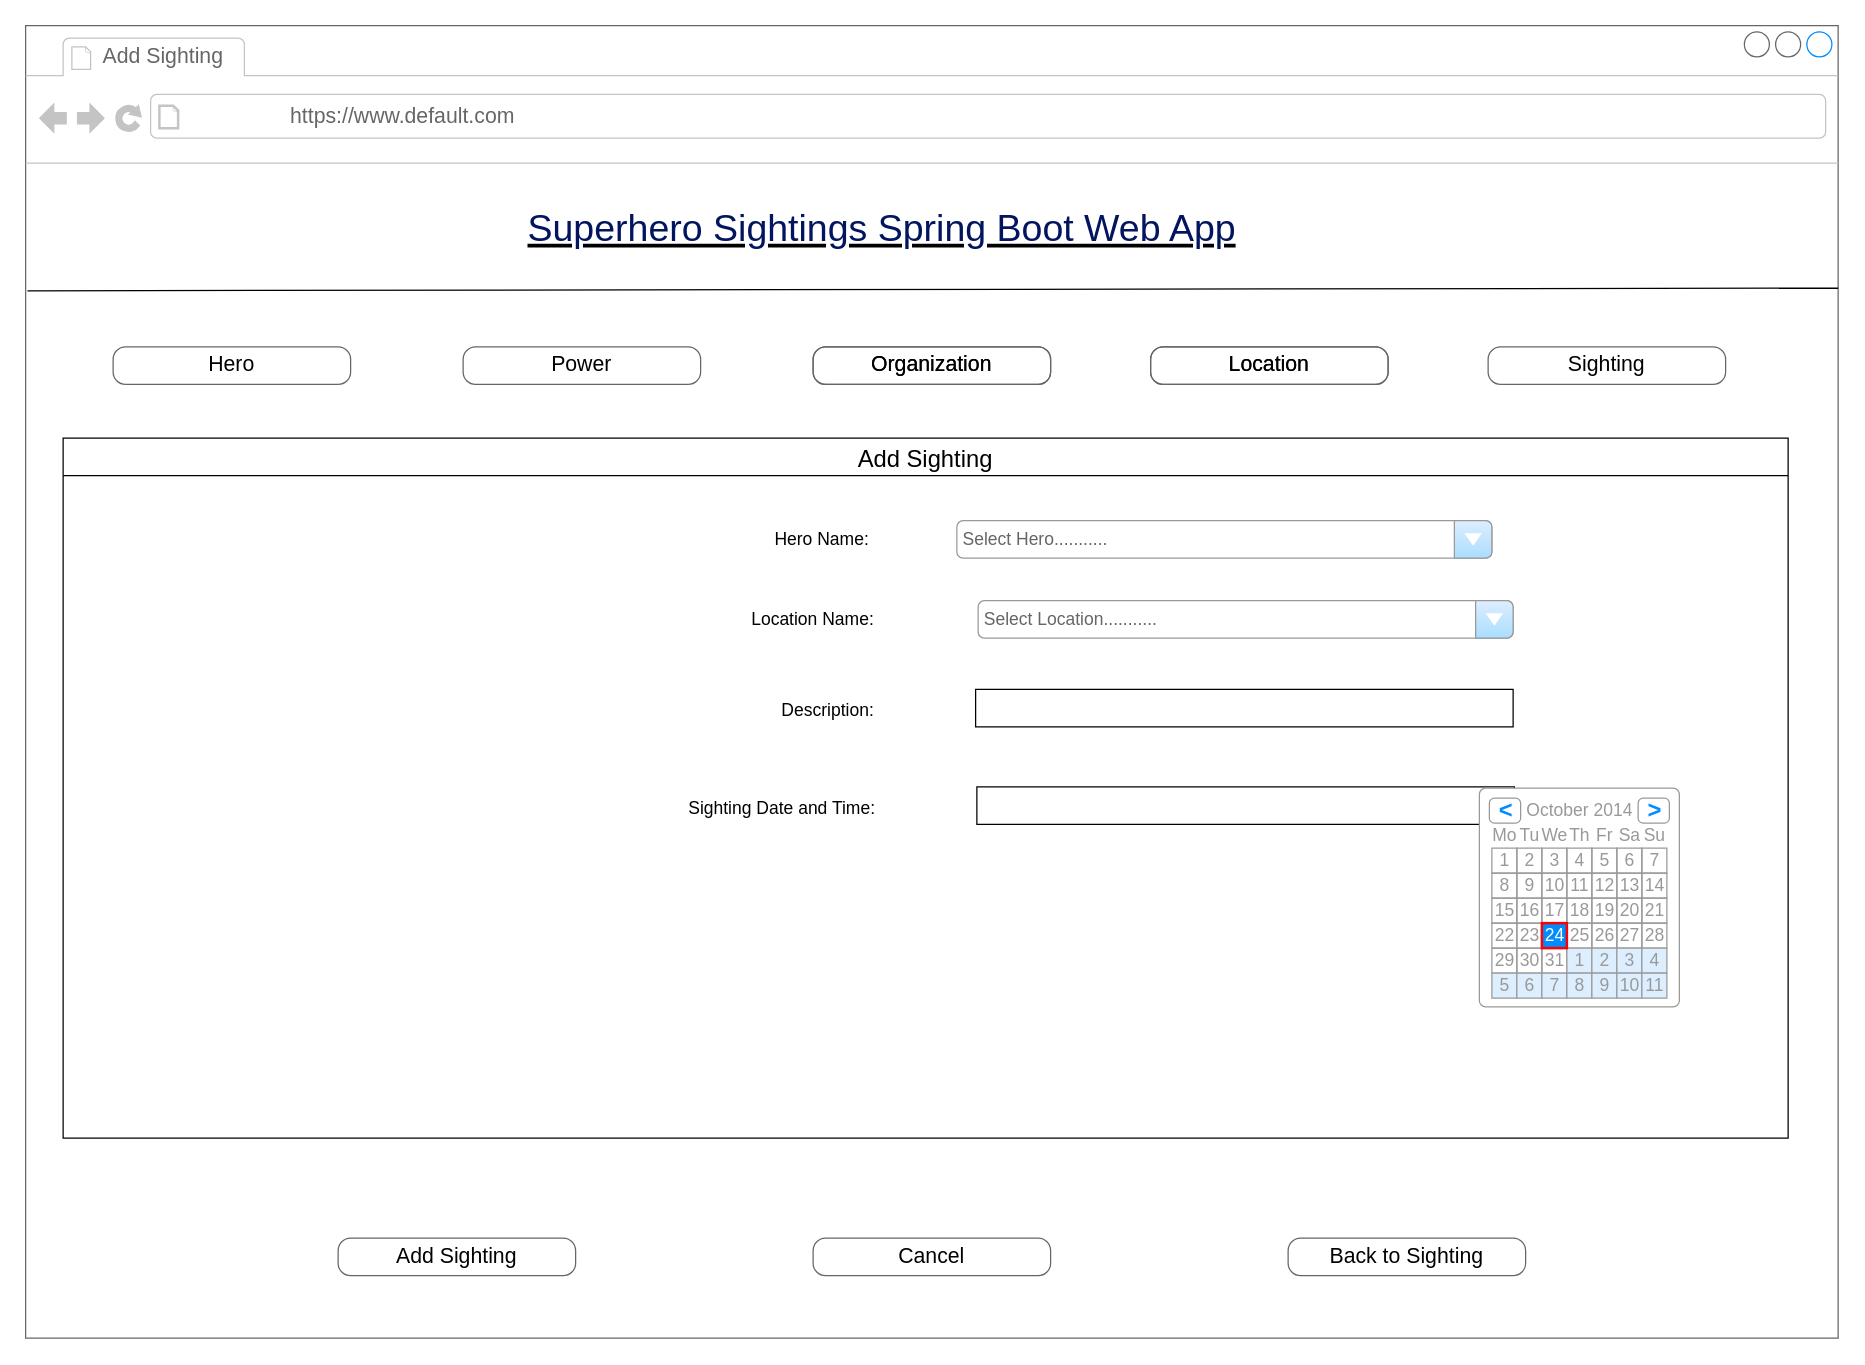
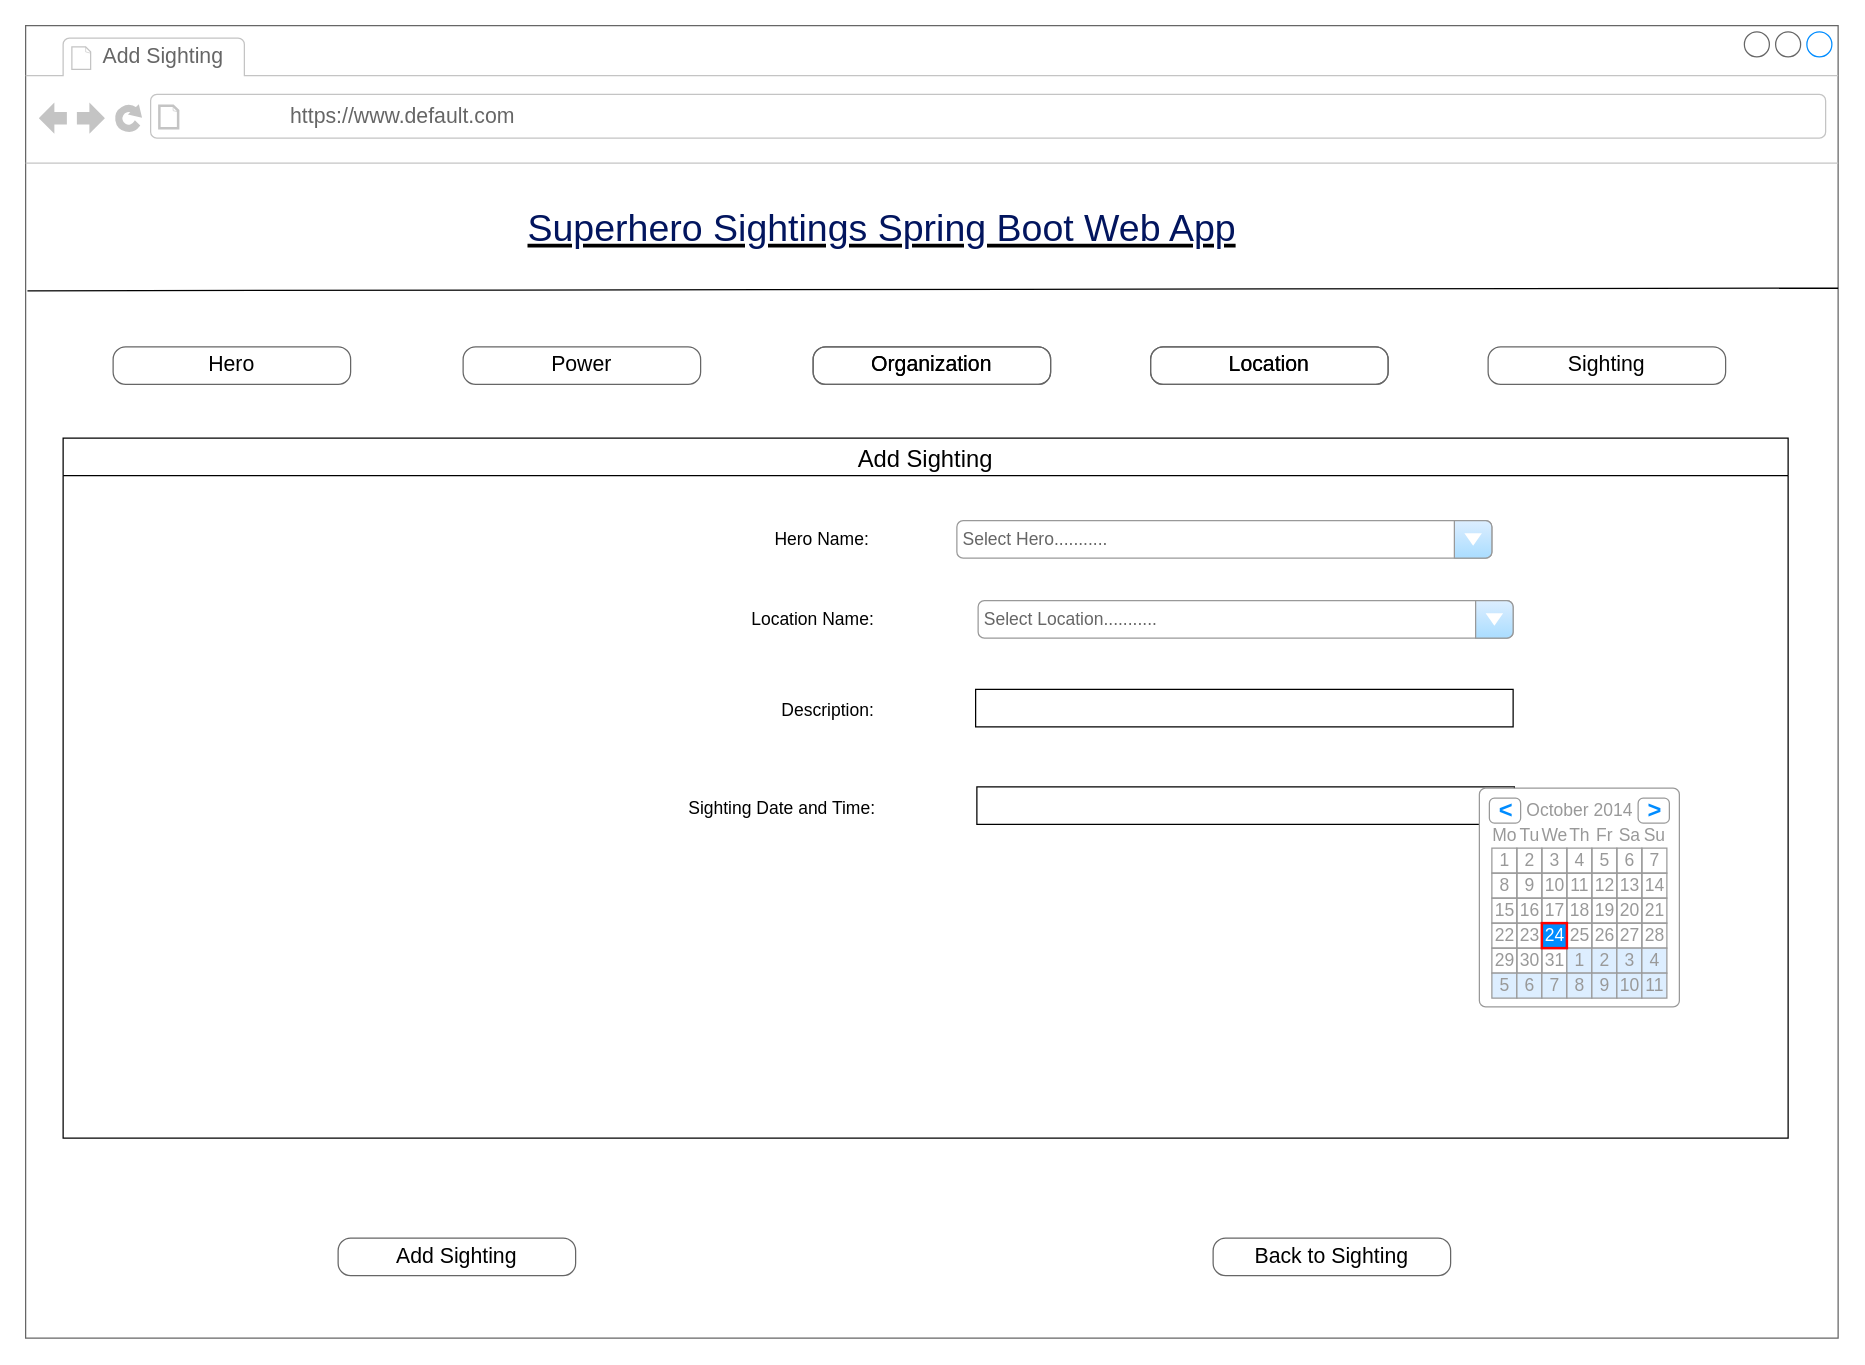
(932, 1257) -> none
(1407, 1257) -> (1332, 1257)
